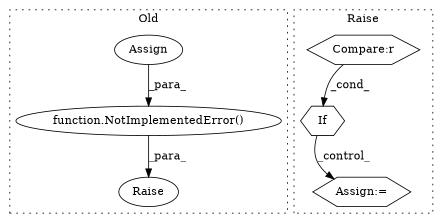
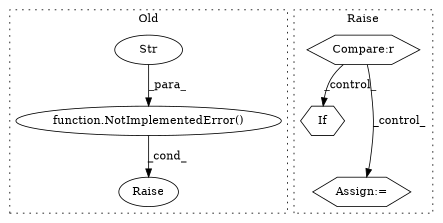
(149, 50) -> (149, 50)
(350, 85) -> (350, 85)
(167, 156) -> (167, 156)
(316, 157) -> (373, 117)
